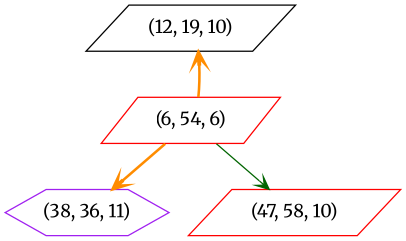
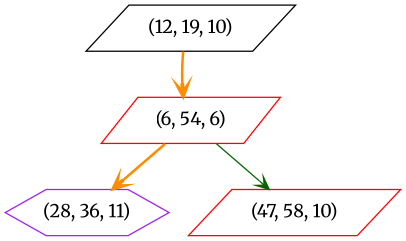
(199, 81) -> (182, 68)
(87, 213) -> (87, 213)
